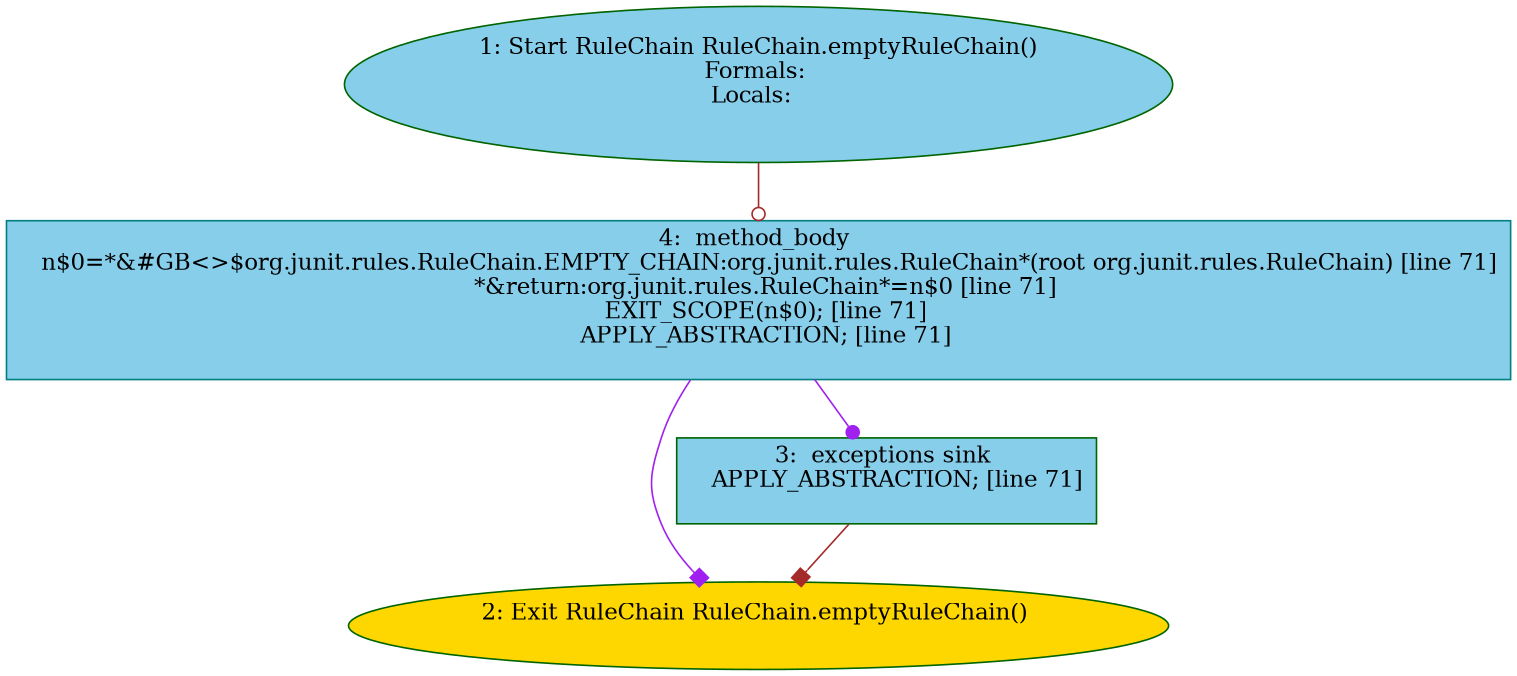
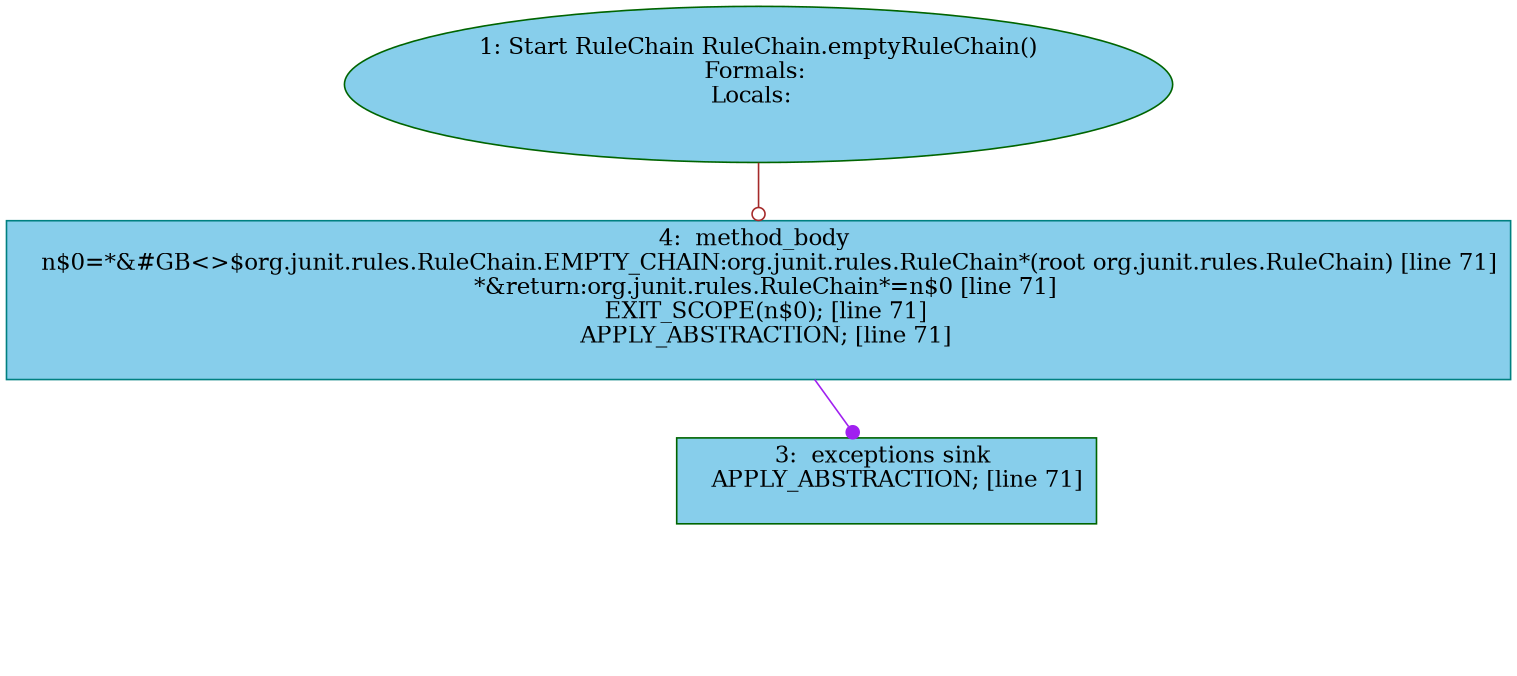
(759, 626) -> none
